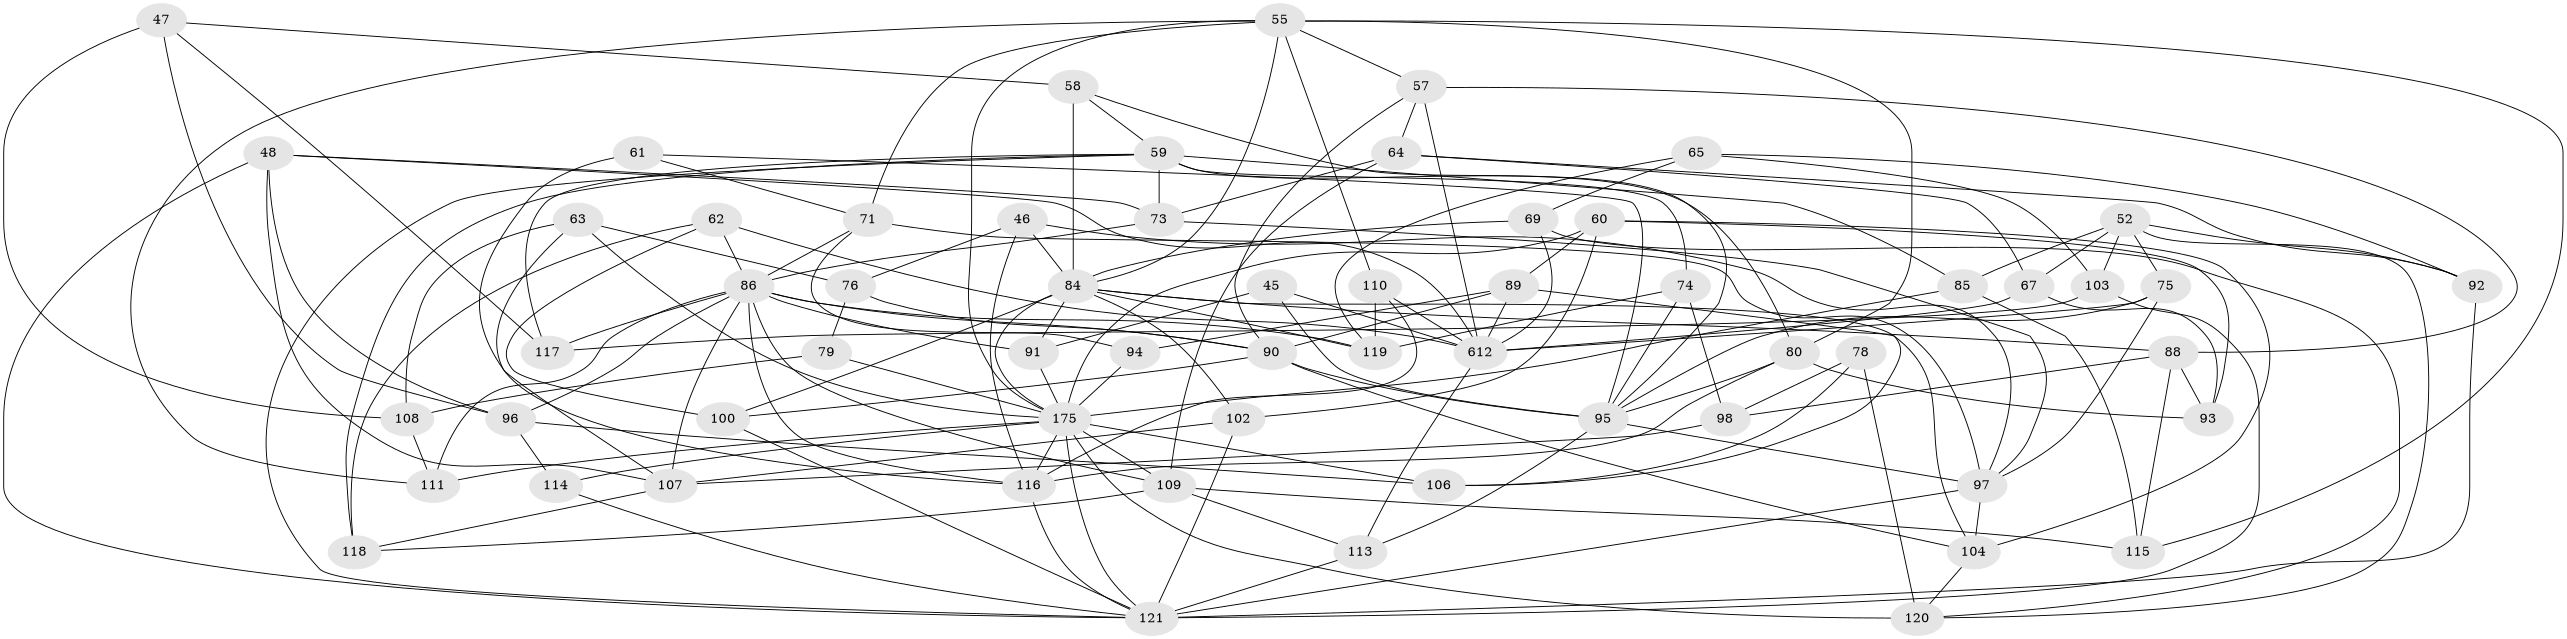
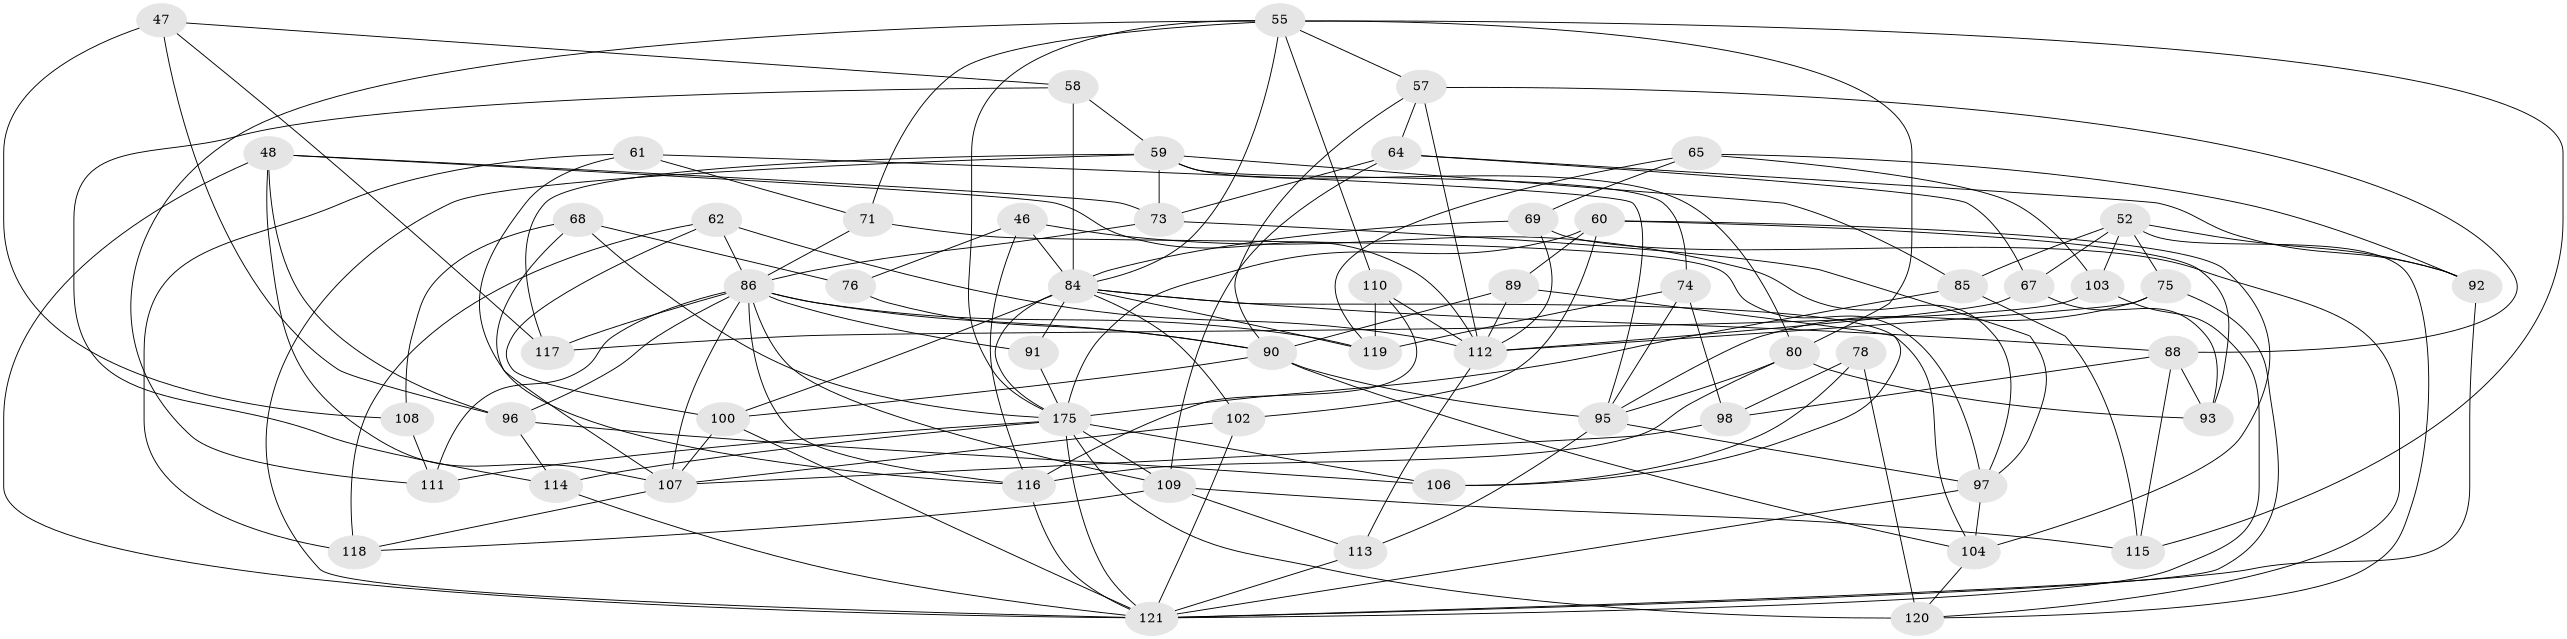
(1302, 156) -> (282, 128)
(499, 213) -> (200, 256)
(578, 220) -> (578, 220)
(1272, 286) -> none
(827, 353) -> none
(1135, 353) -> none
(1481, 353) -> (1481, 353)
(2093, 402) -> (1868, 596)
(1047, 452) -> none
none -> (697, 453)
